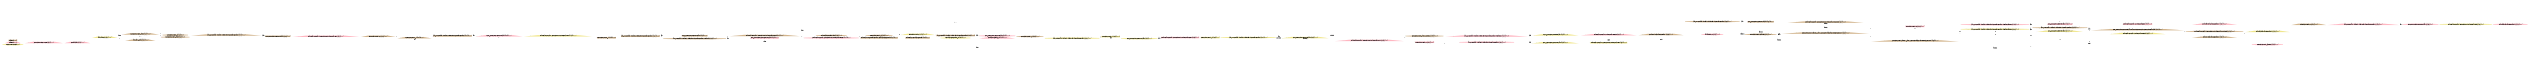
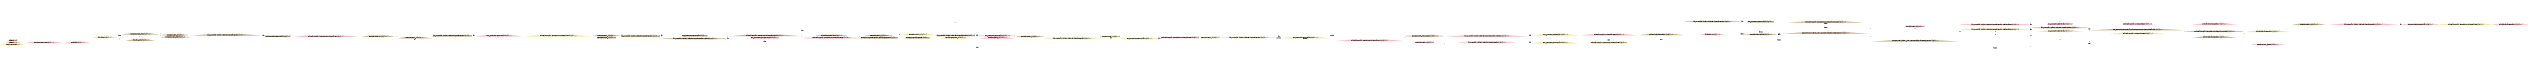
none -> (606, 36)
